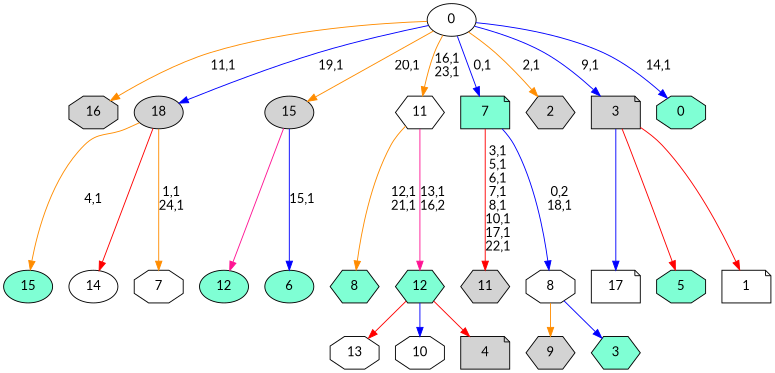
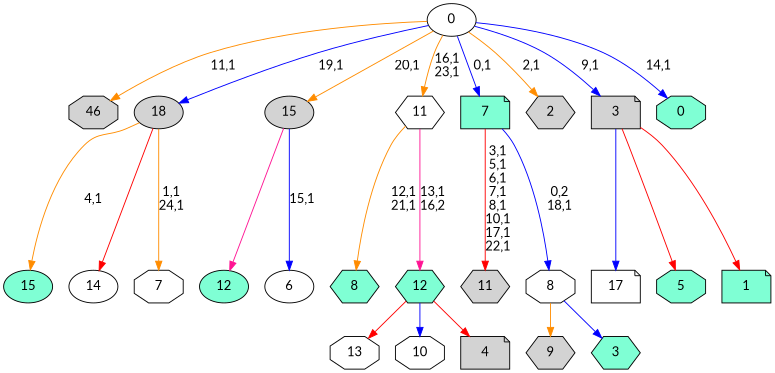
(93, 112) -> (93, 112)
(289, 287) -> (289, 287)
(746, 287) -> (746, 287)
